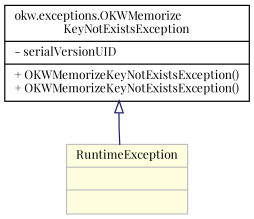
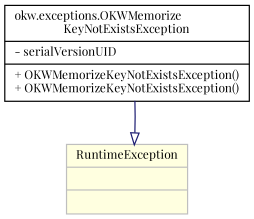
(119, 129) -> (135, 117)
